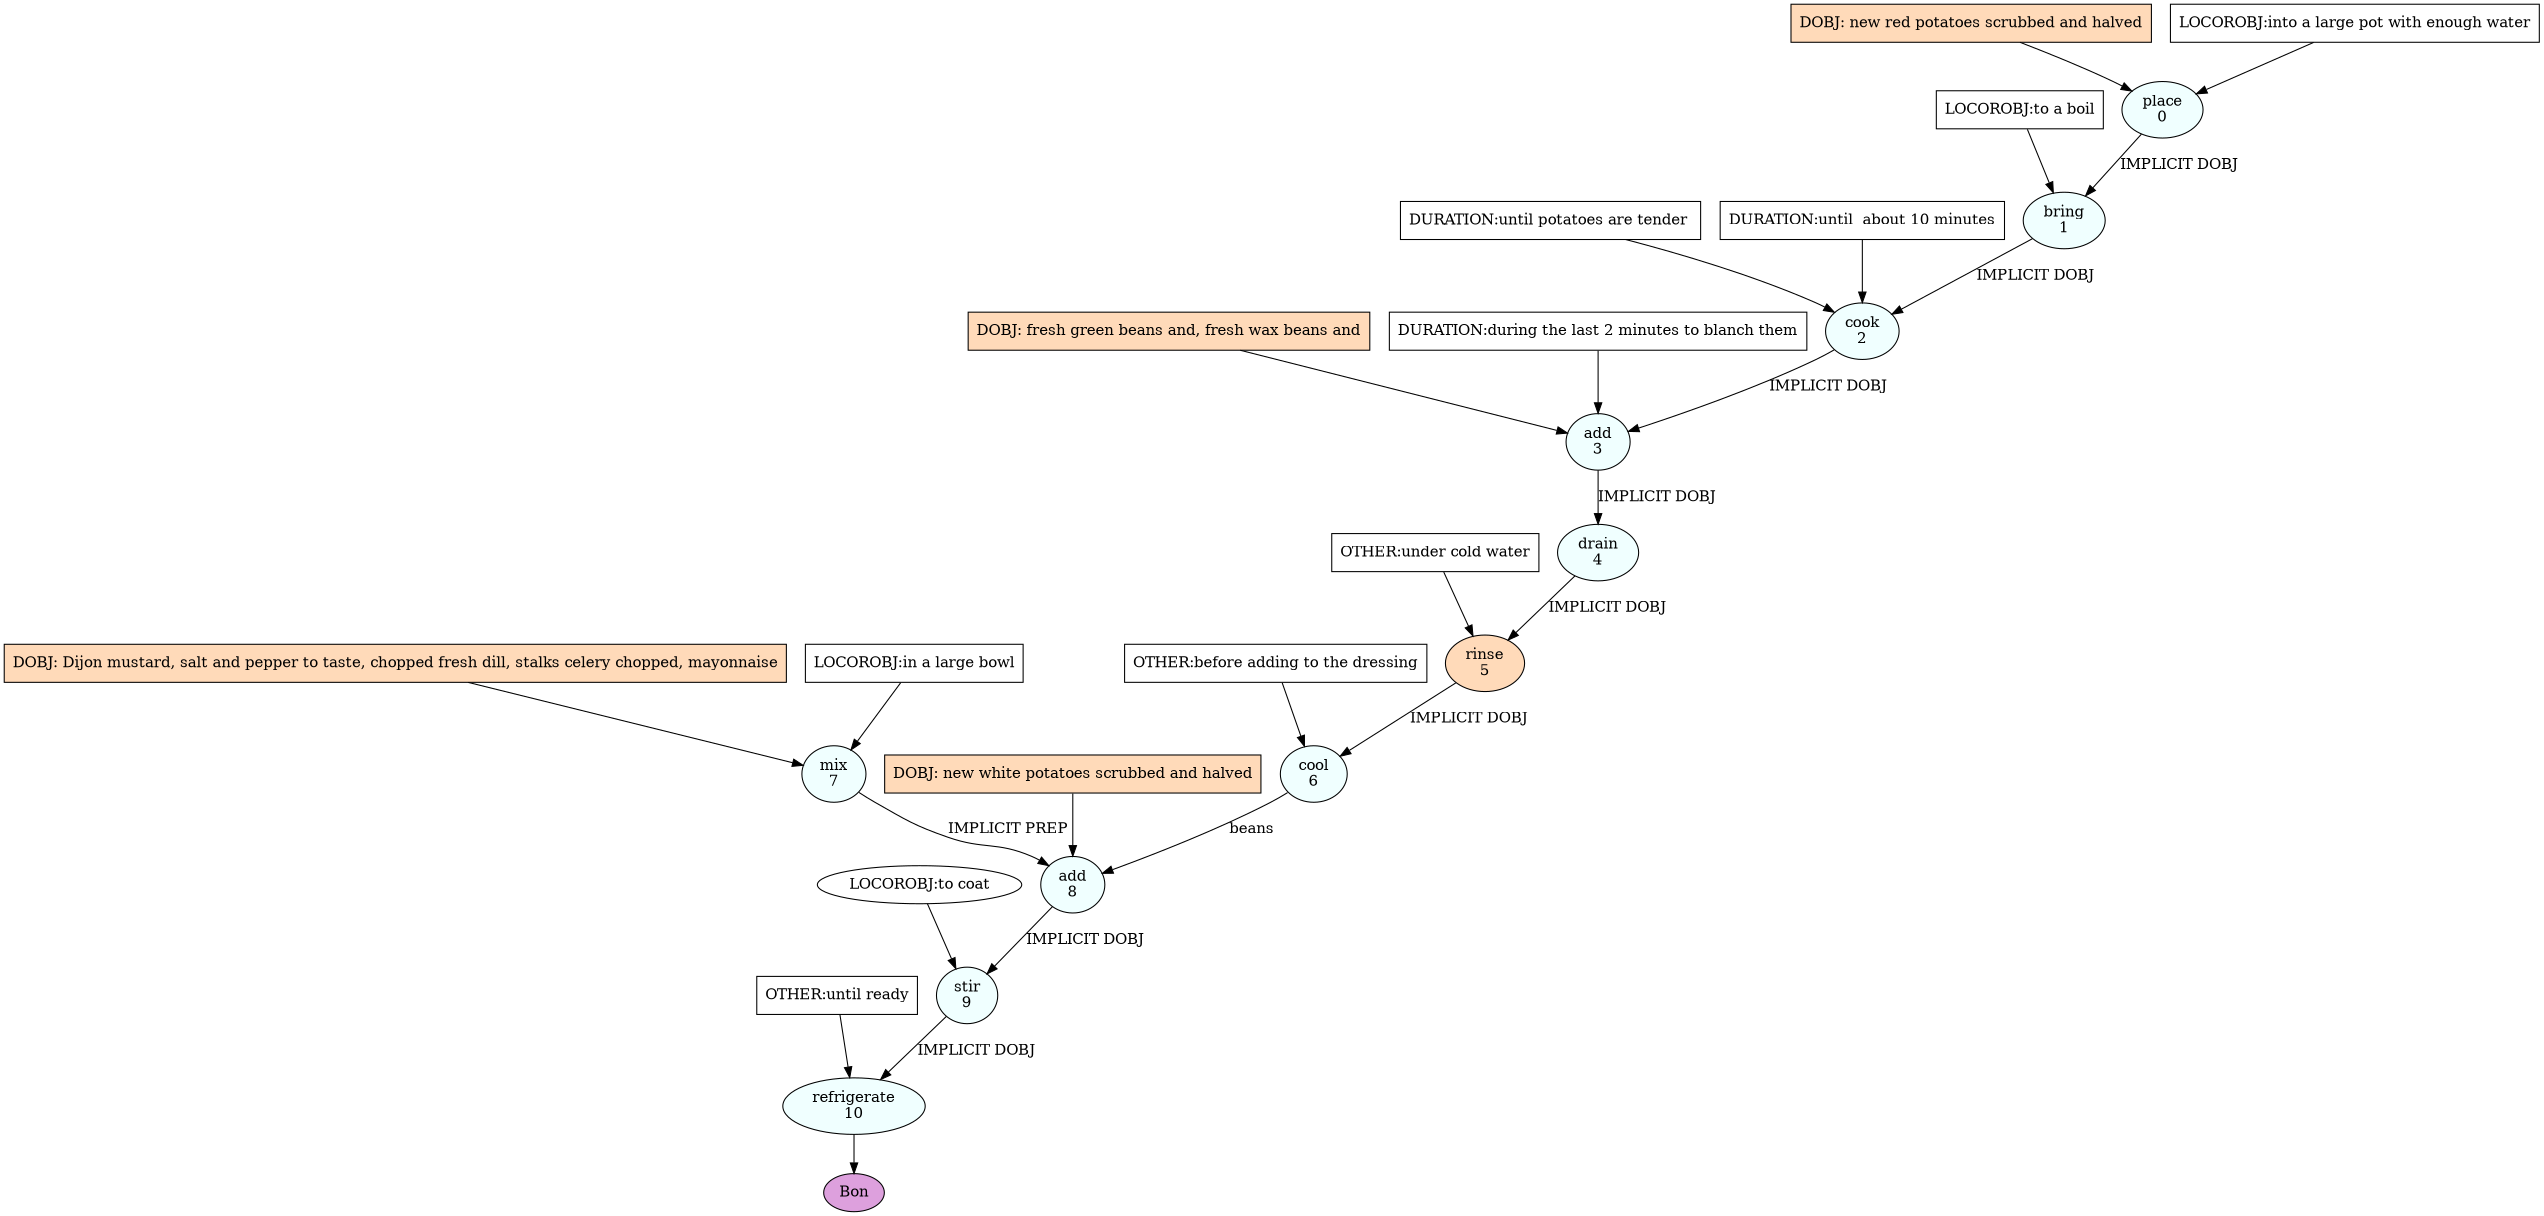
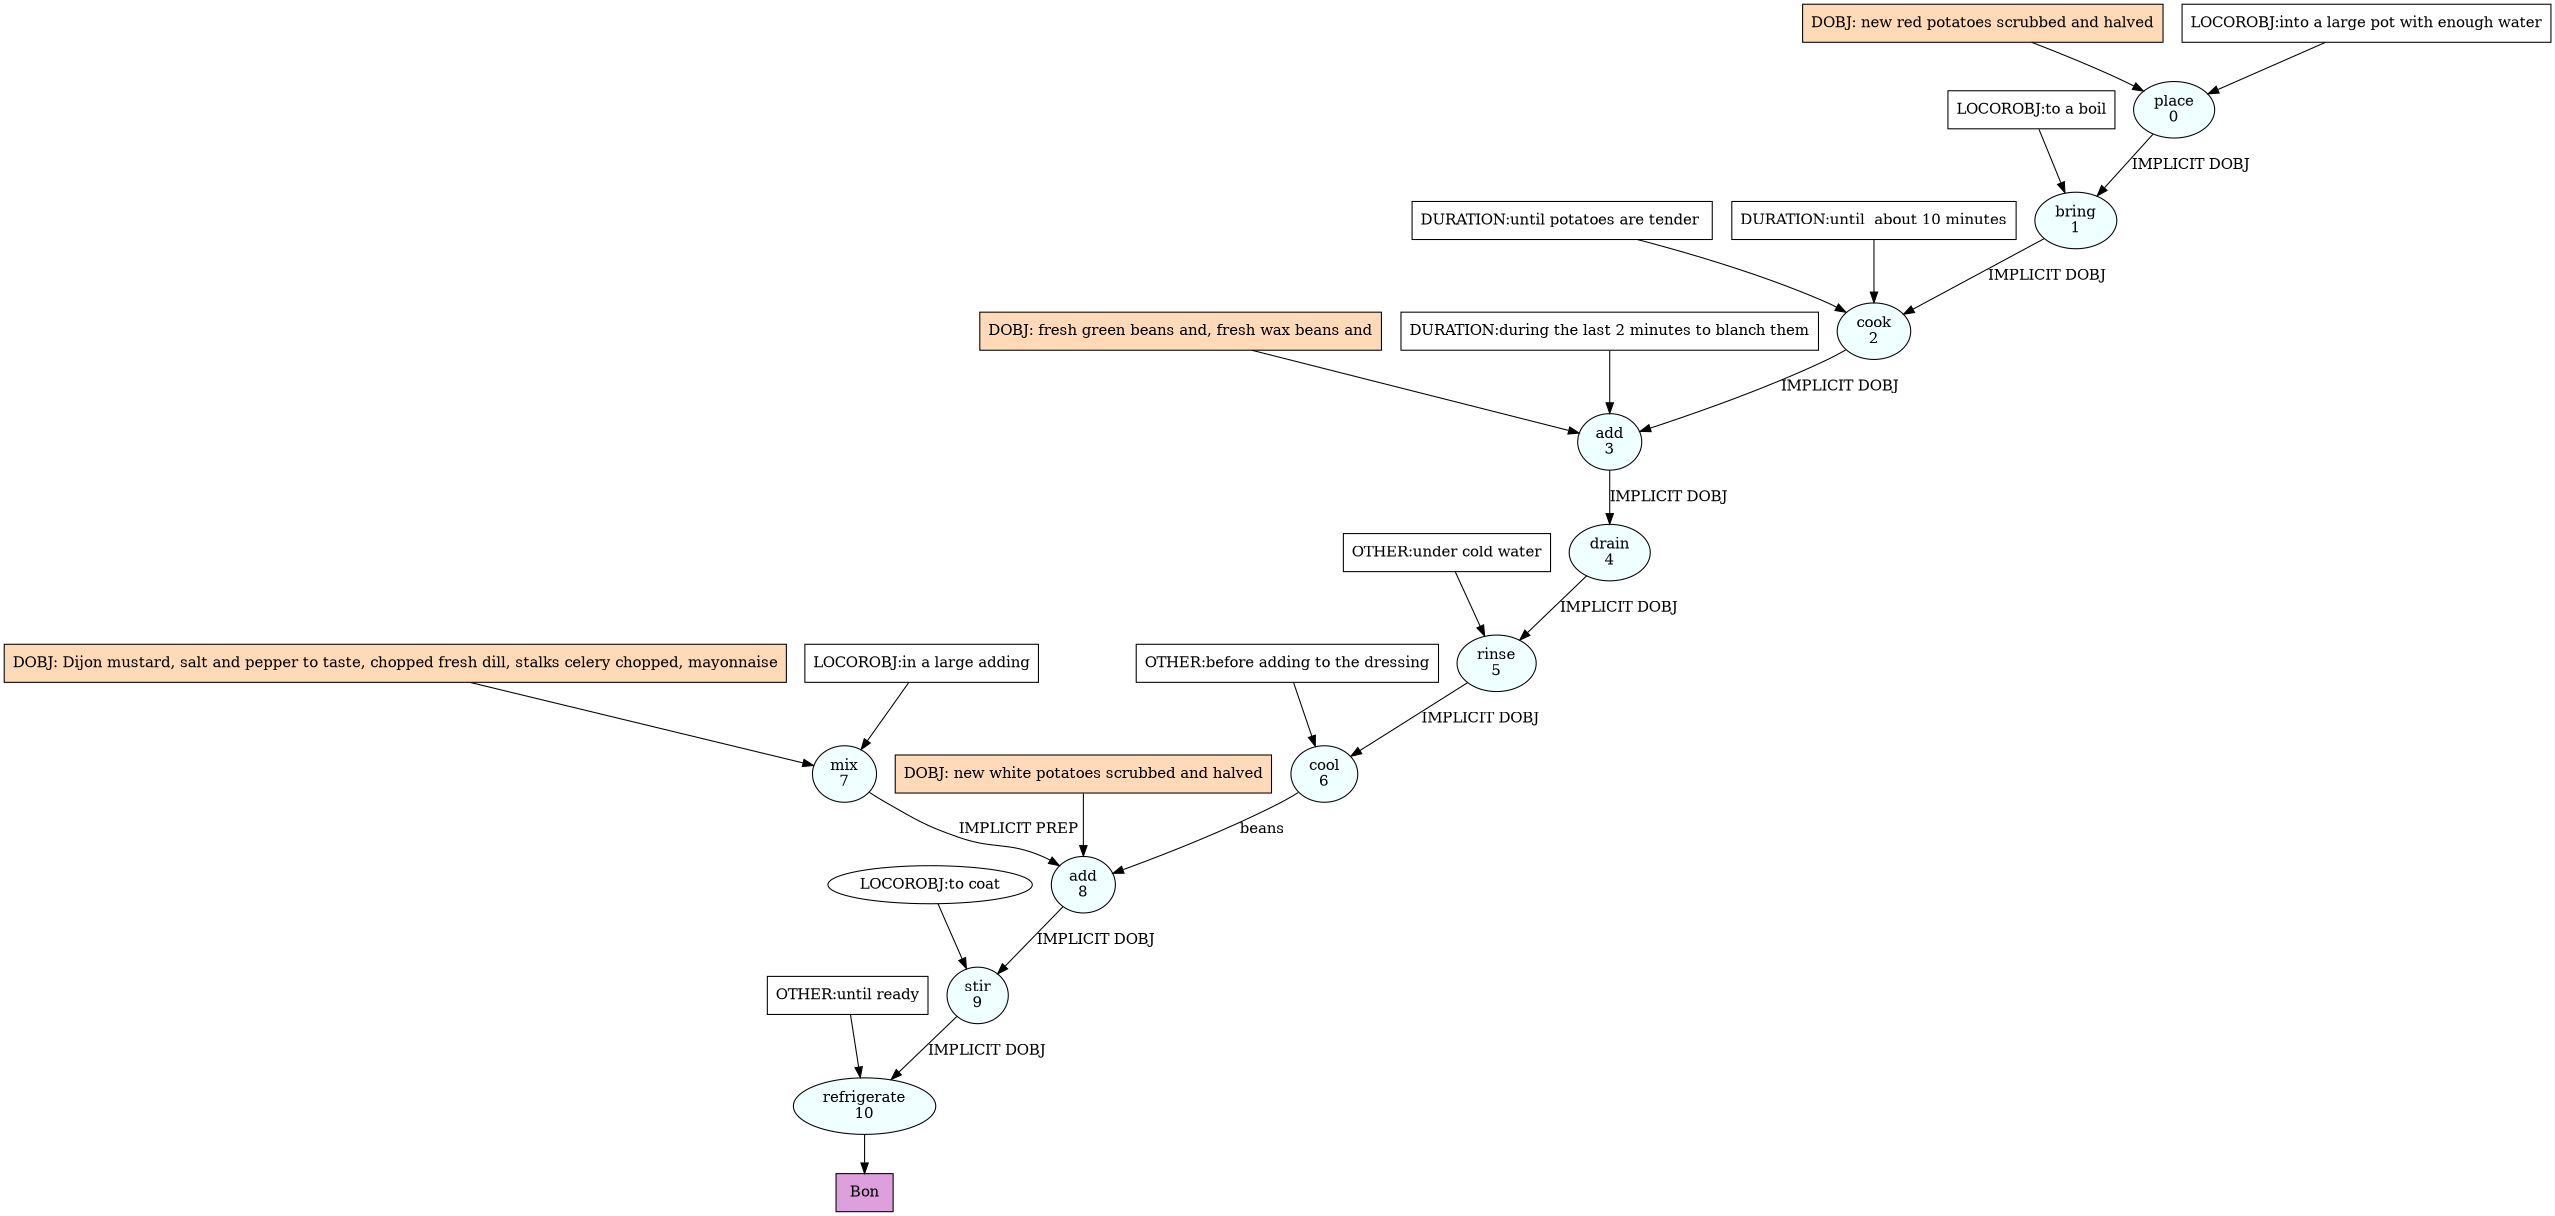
(914, 663) -> (922, 663)
(1485, 663) -> (1497, 663)
(854, 1193) -> (865, 1193)
